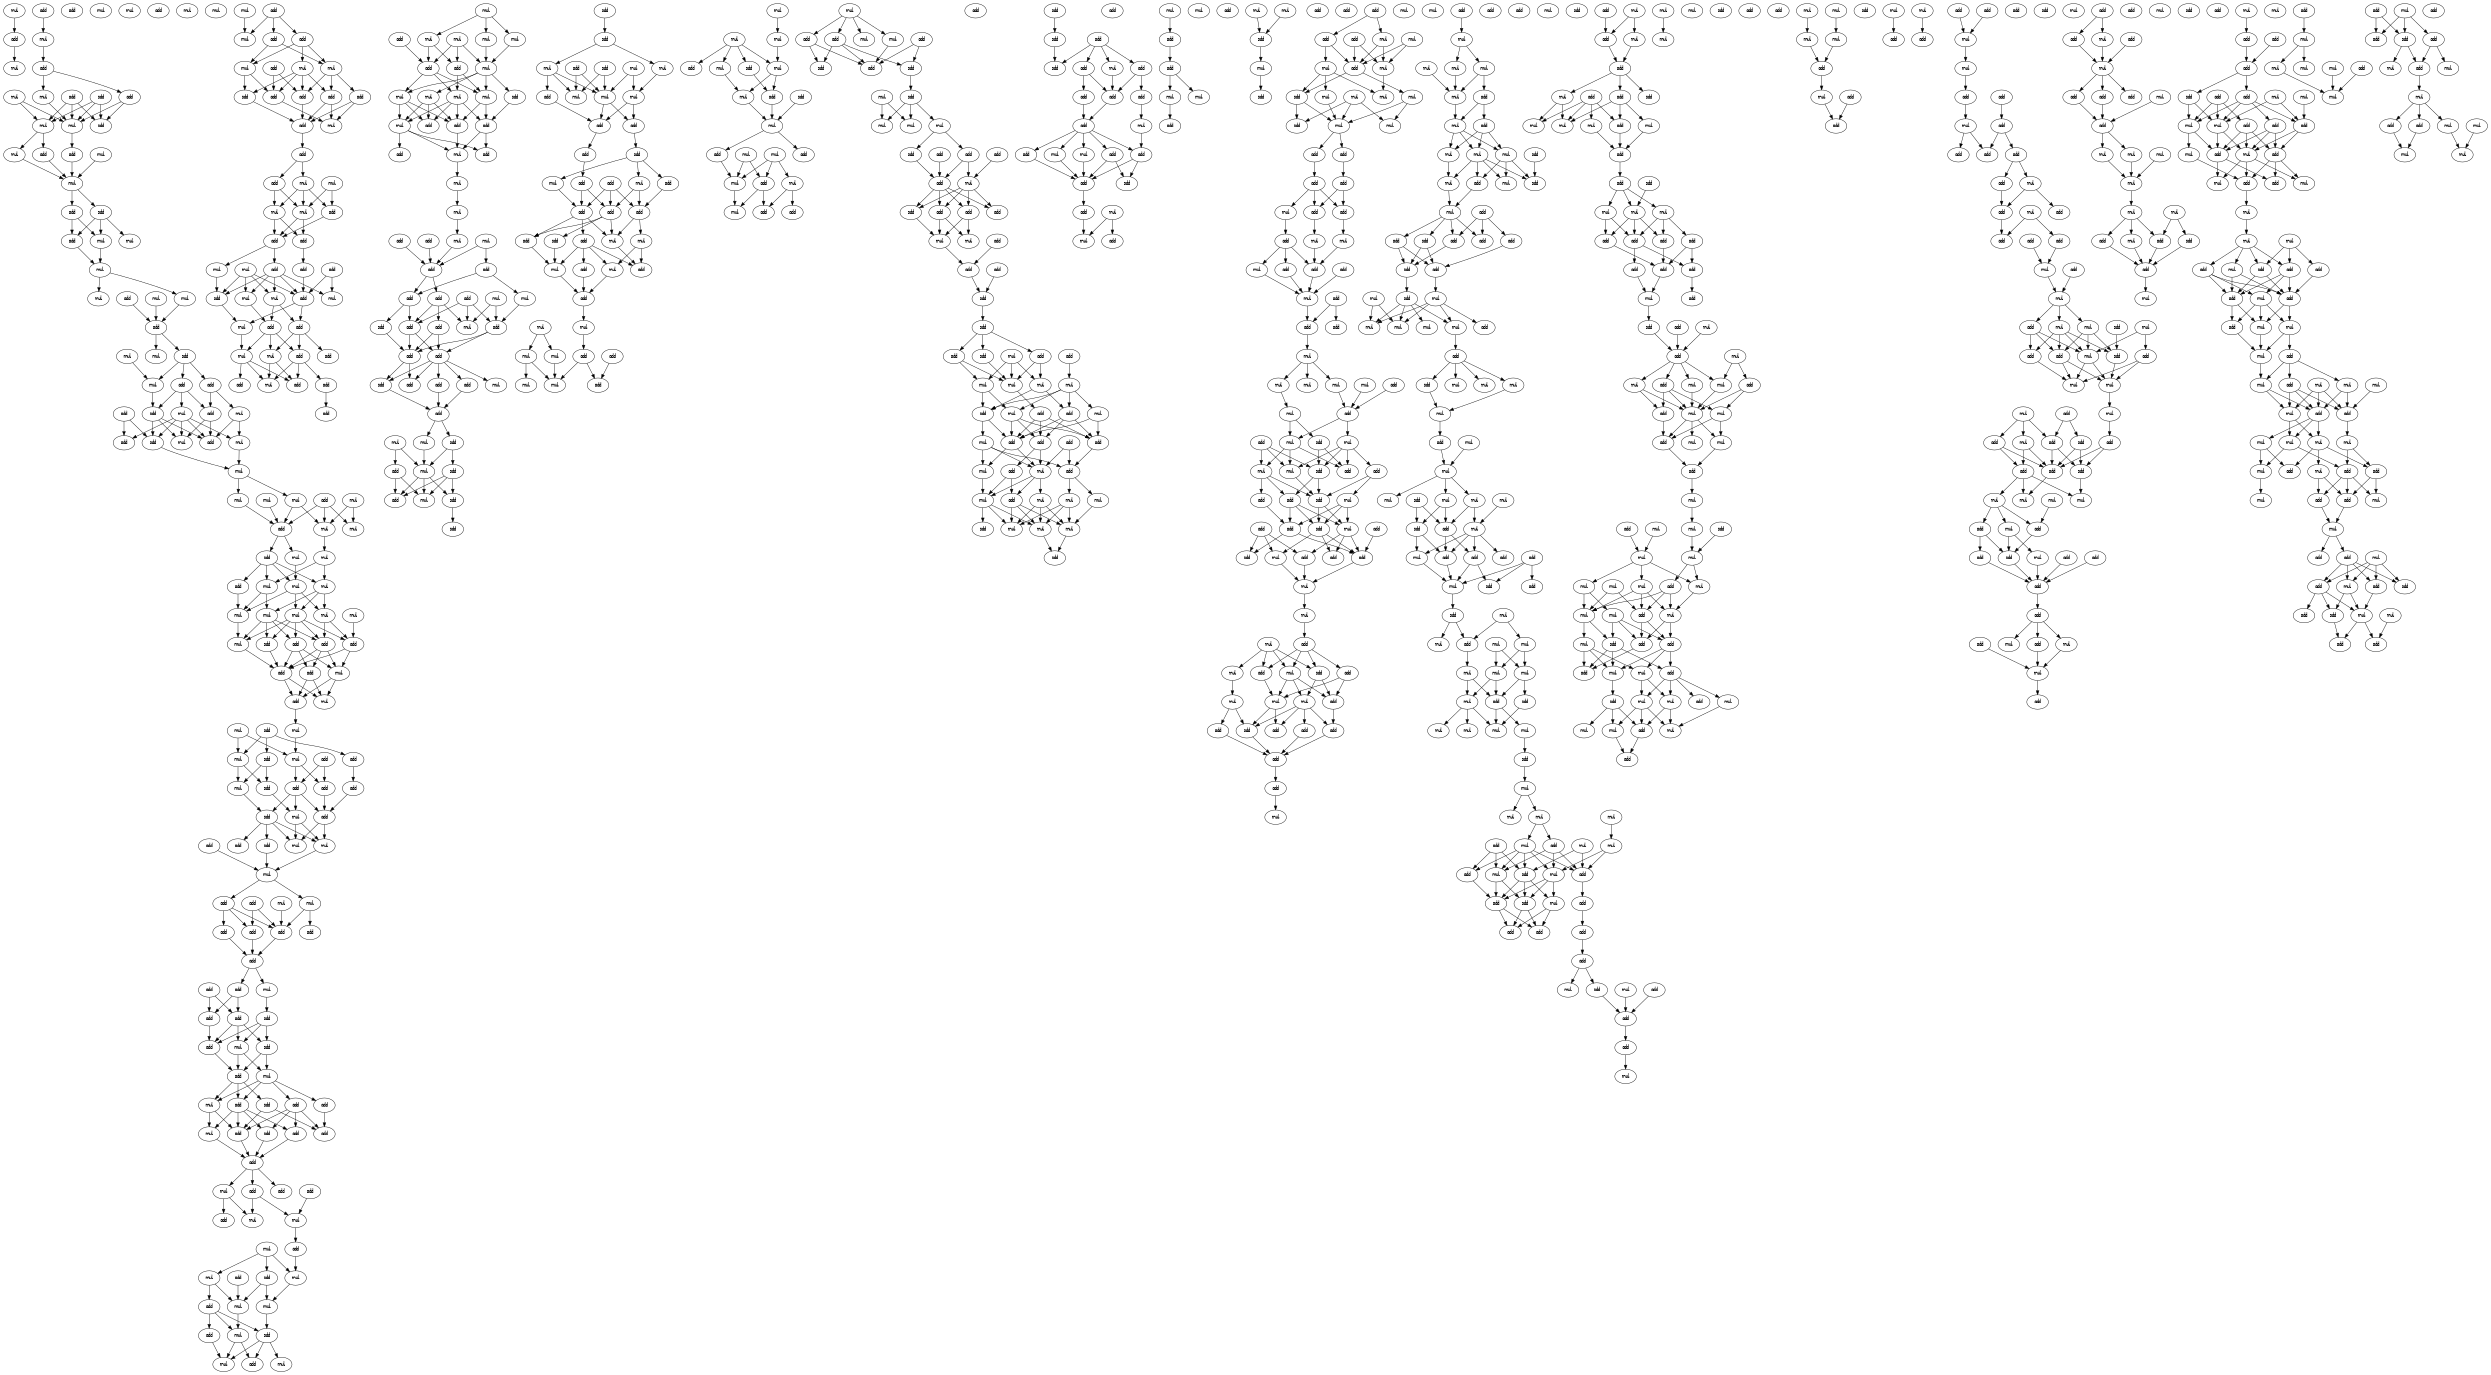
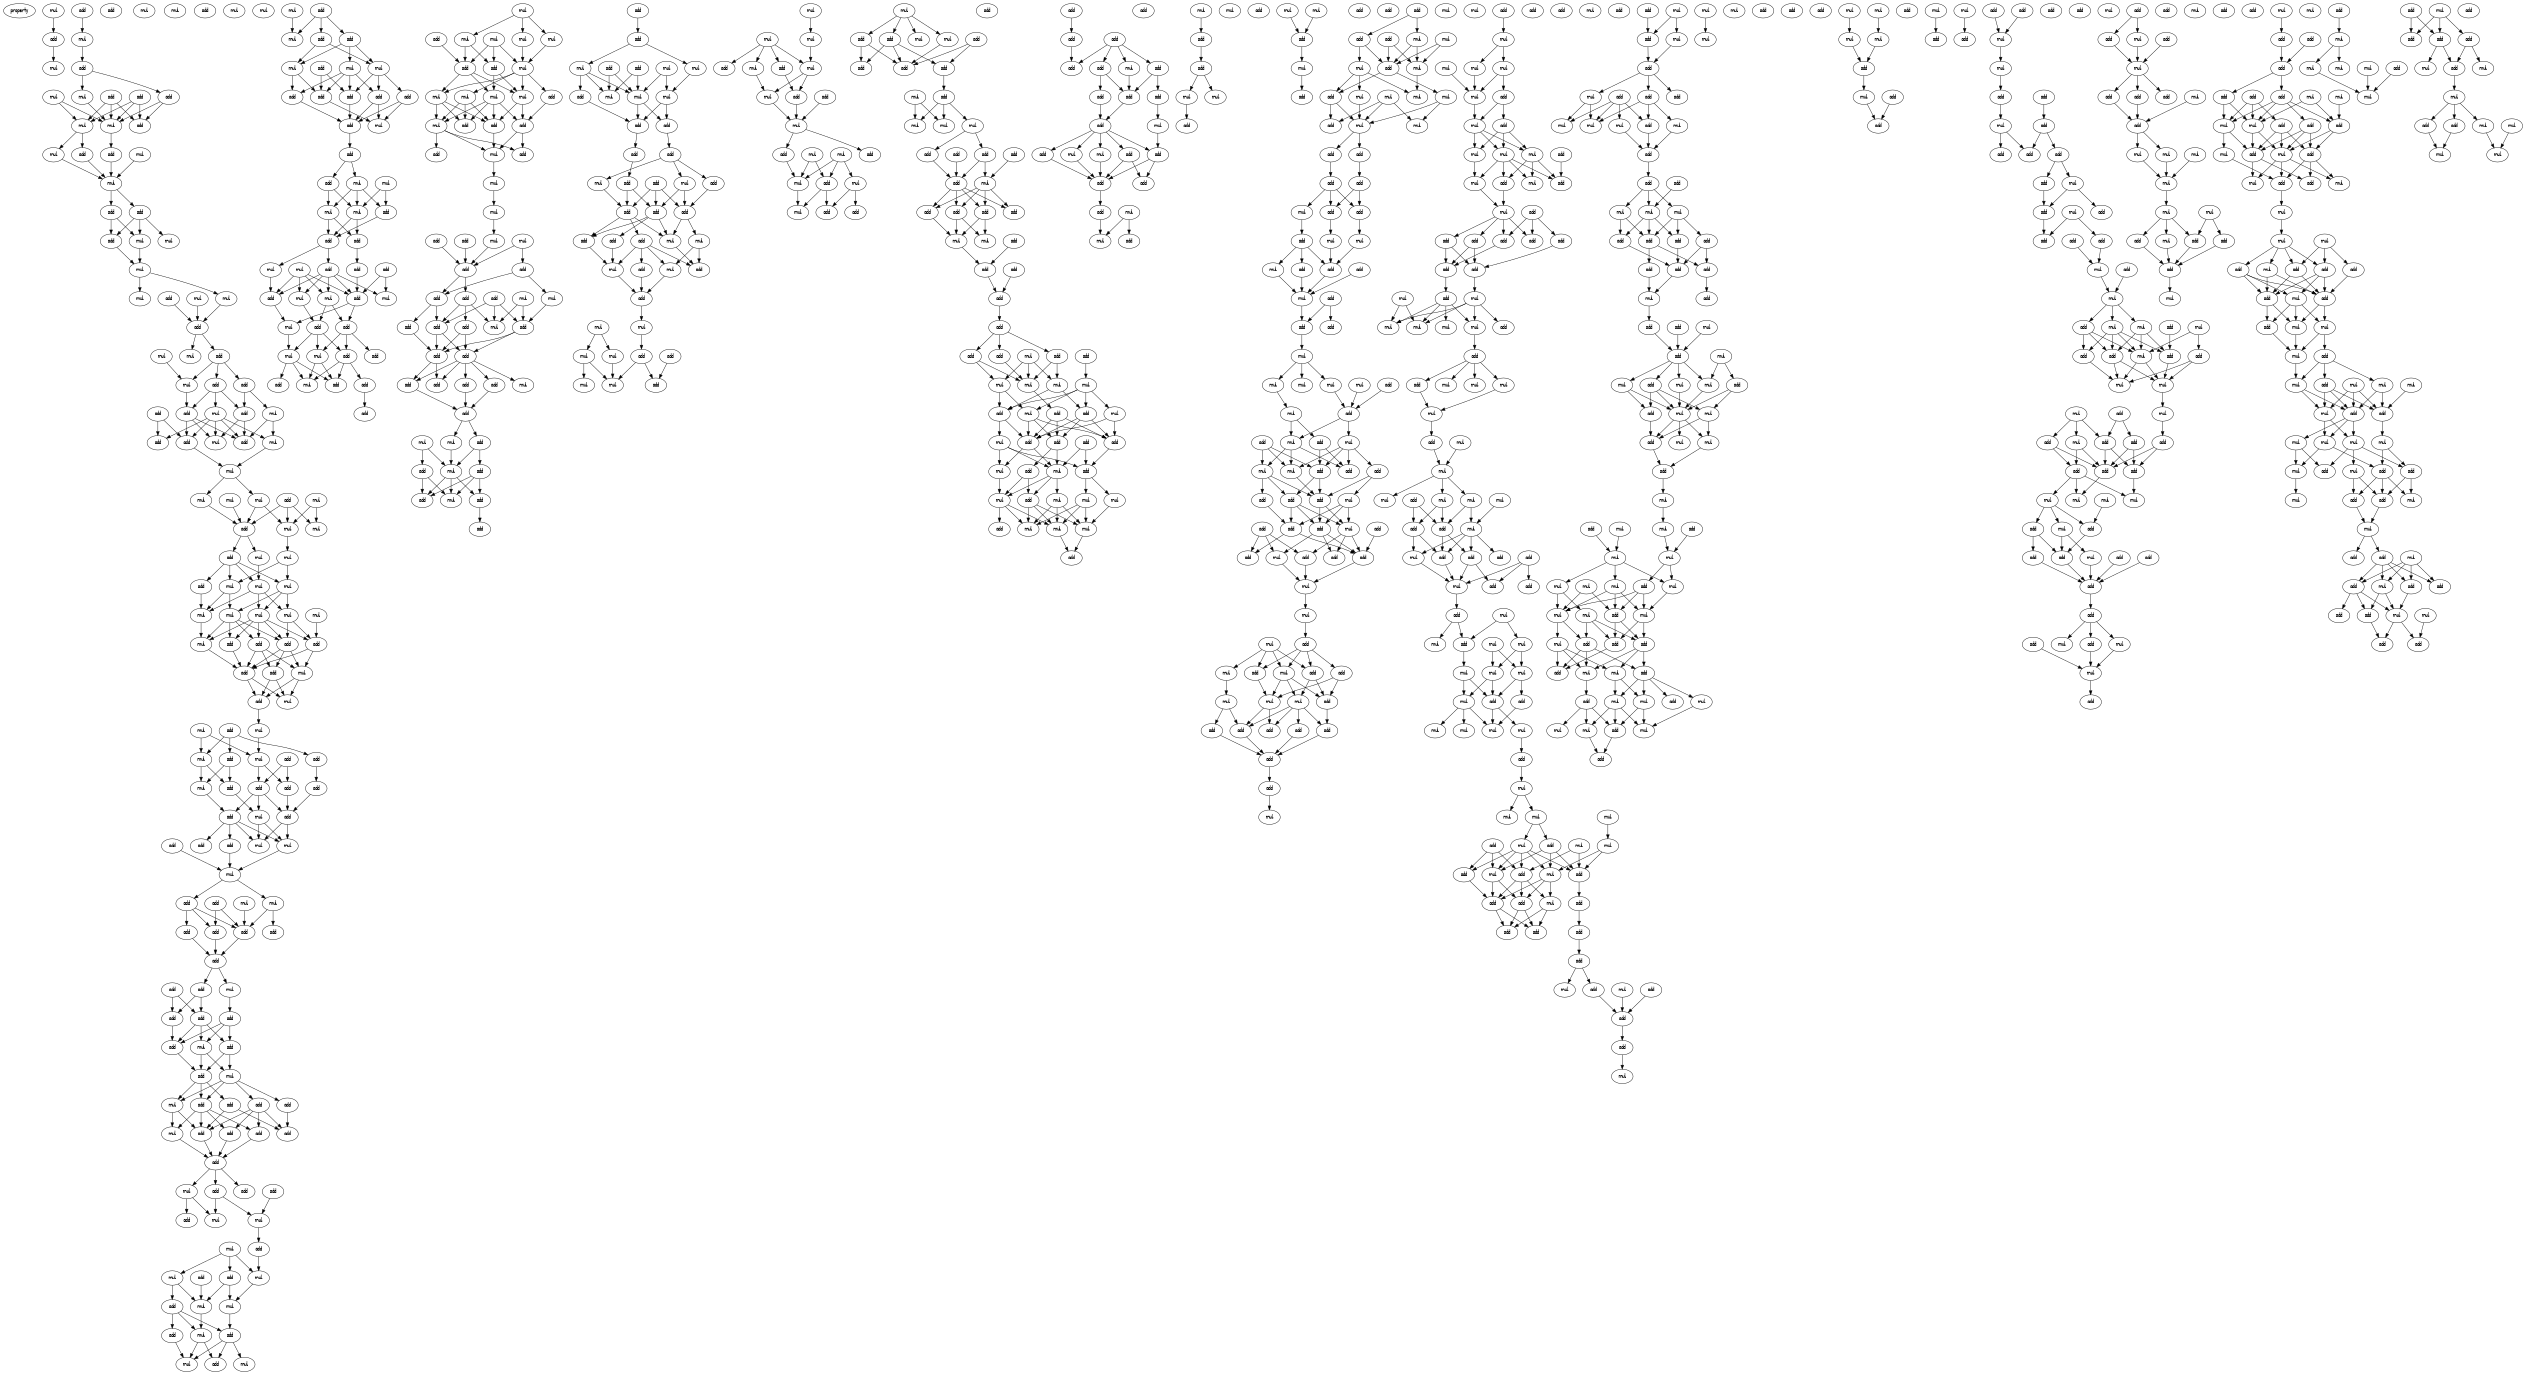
none -> (19, 11)
